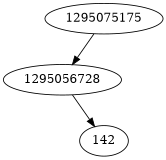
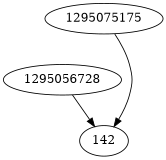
(86, 46) -> (132, 76)
